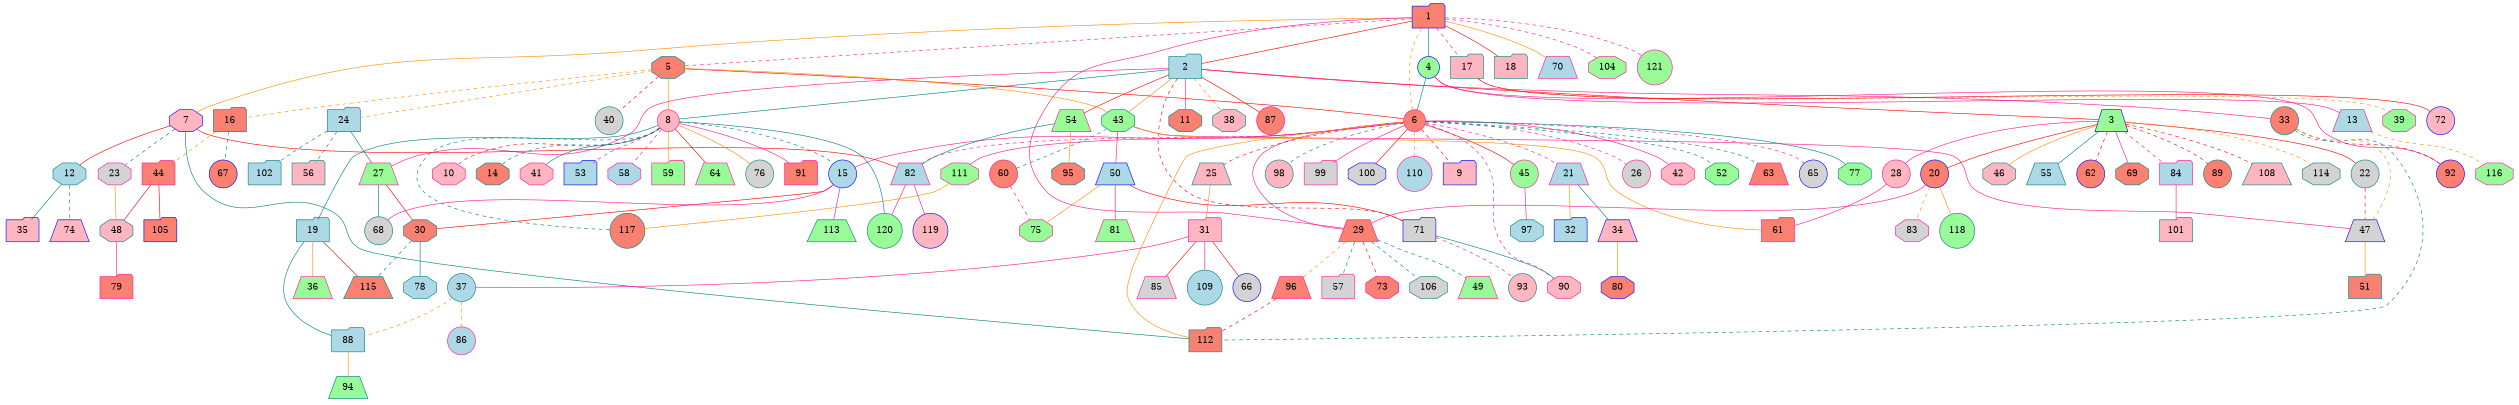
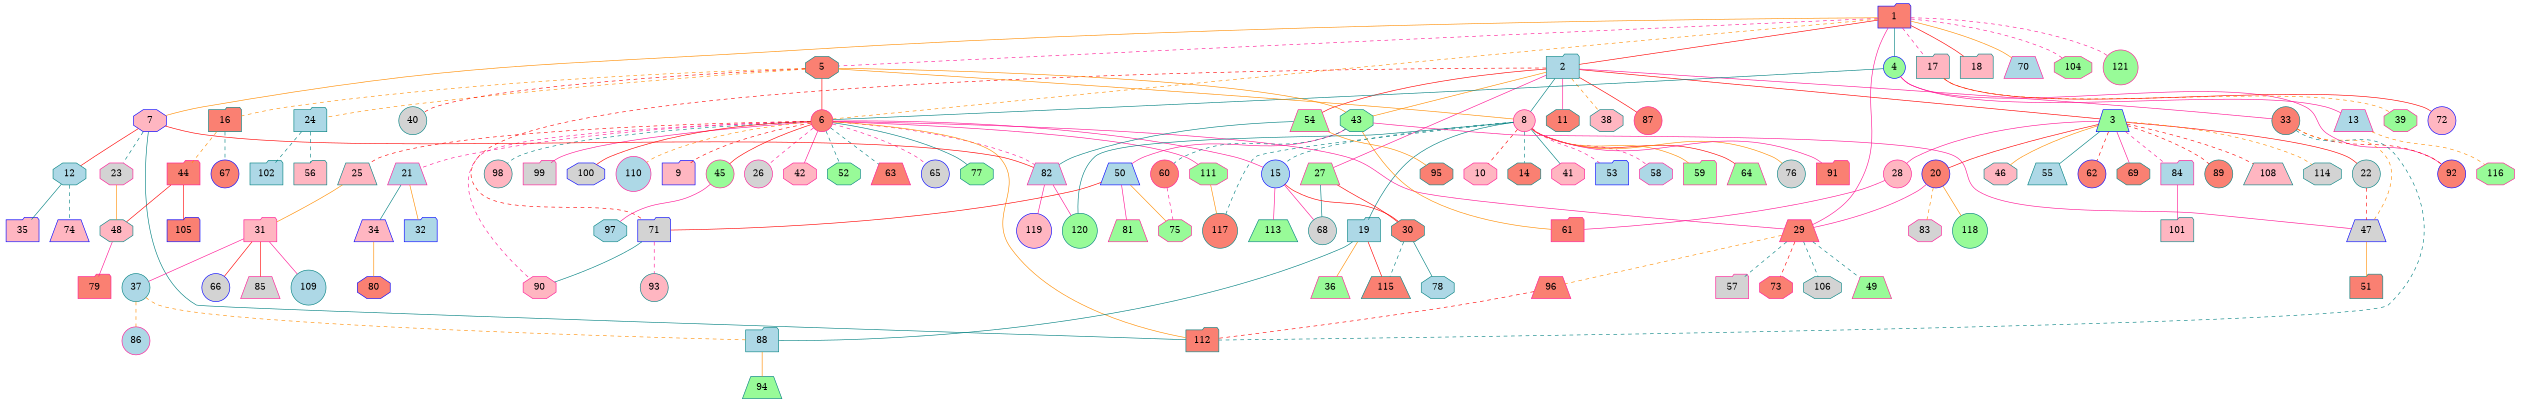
(361, 147) -> none
